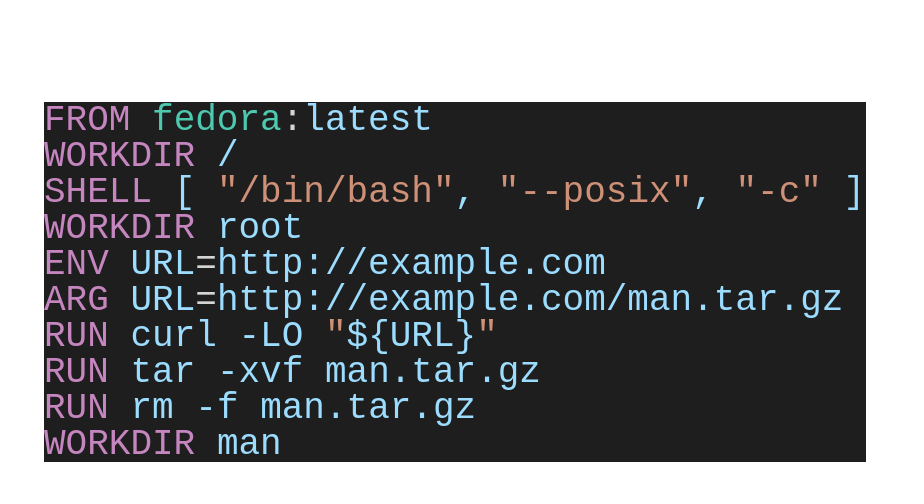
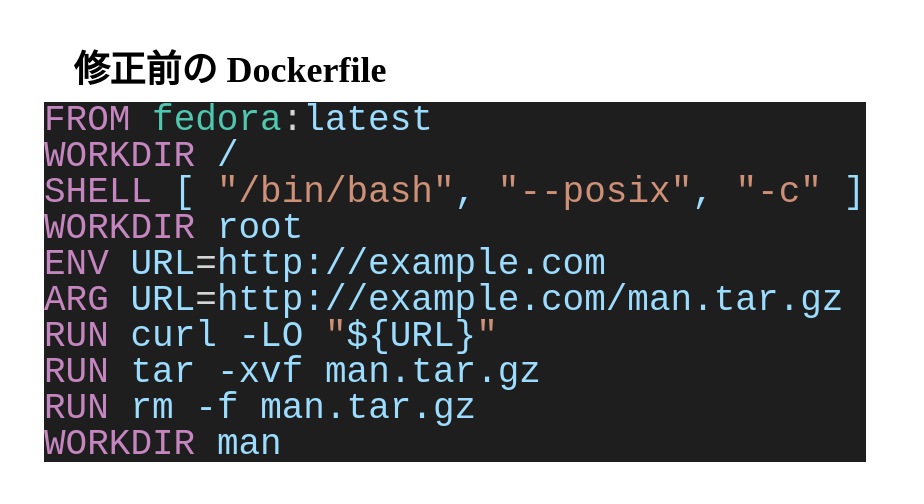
none -> (231, 71)
